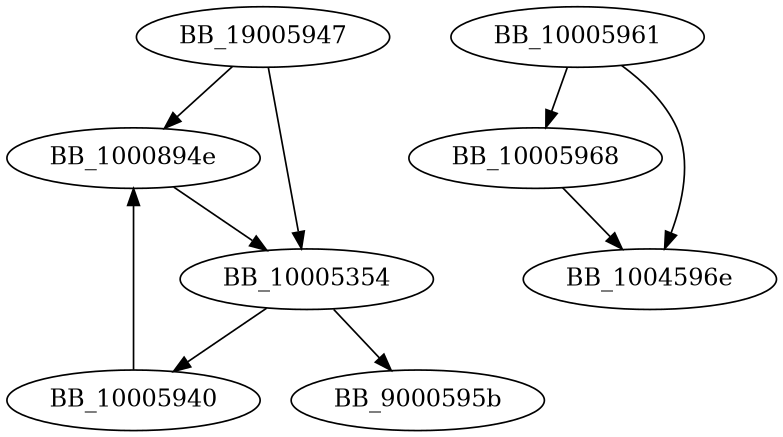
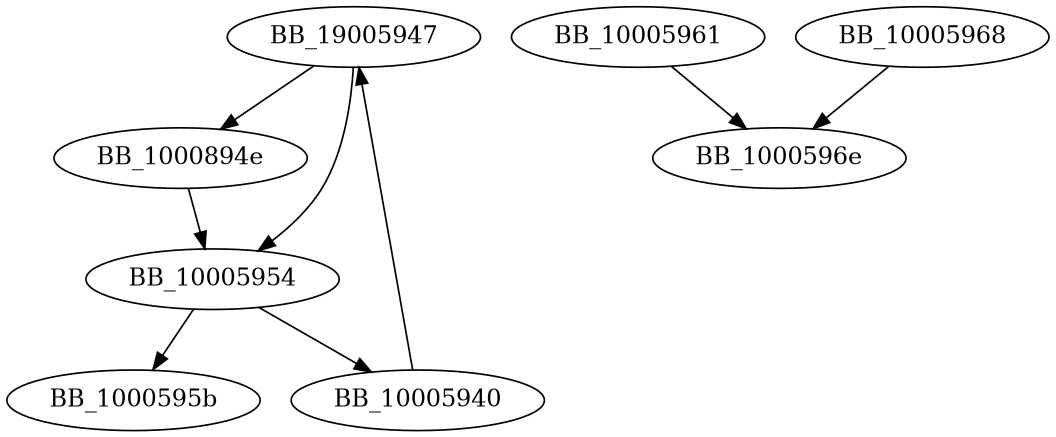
(559, 89) -> none
(307, 279) -> (213, 279)
(650, 279) -> (779, 158)
(134, 288) -> (387, 227)
(418, 400) -> (134, 400)
